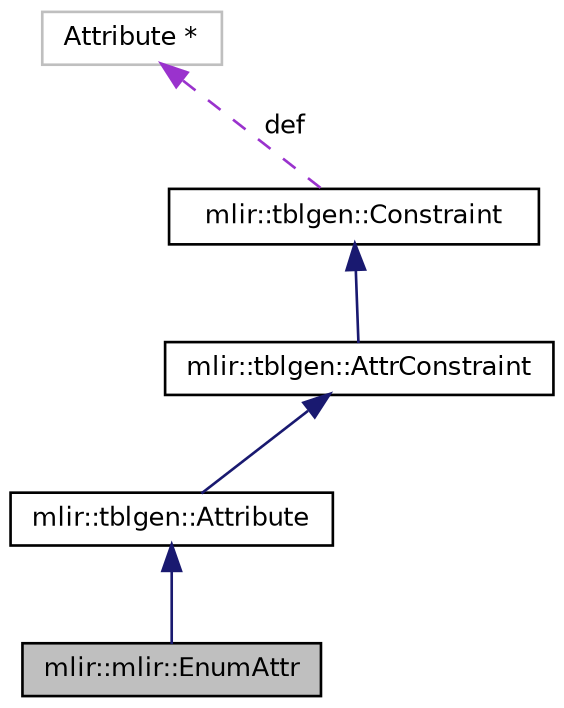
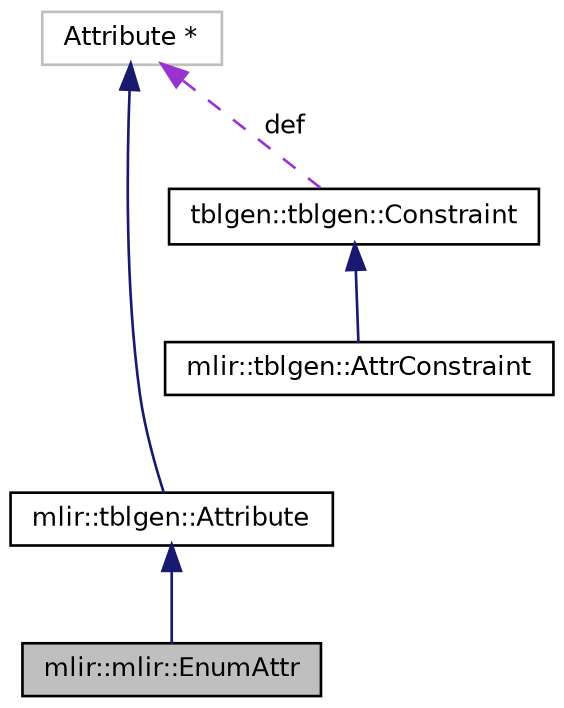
(354, 217) -> (354, 217)
(255, 452) -> (131, 294)
